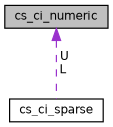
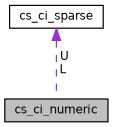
(56, 70) -> (56, 70)
